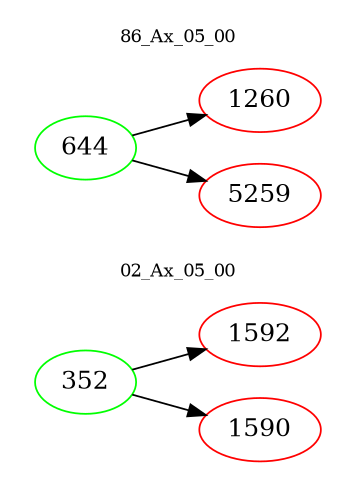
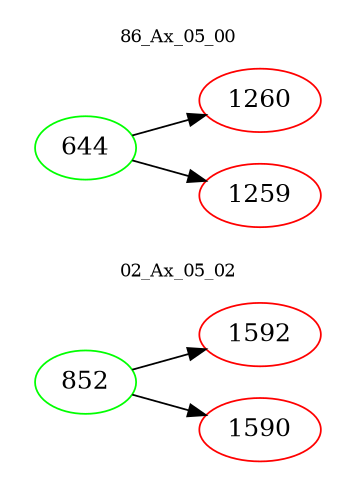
(260, 195) -> (260, 195)
(178, 272) -> (178, 272)
(86, 382) -> (86, 382)
